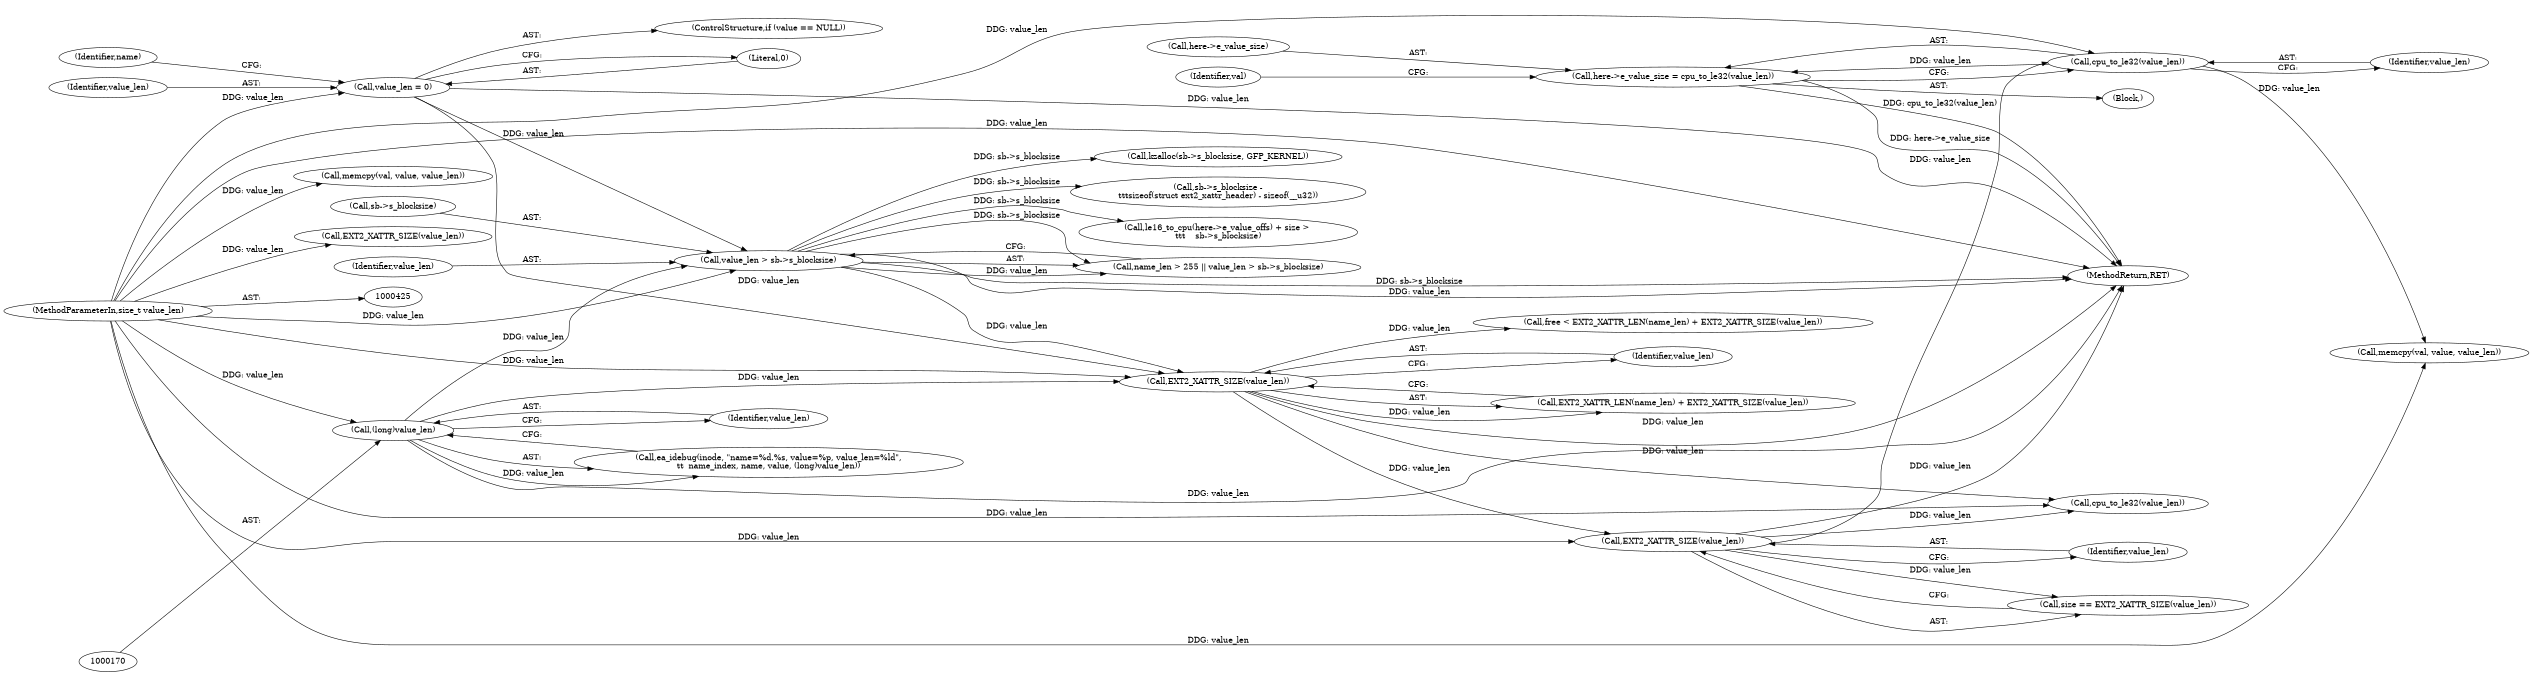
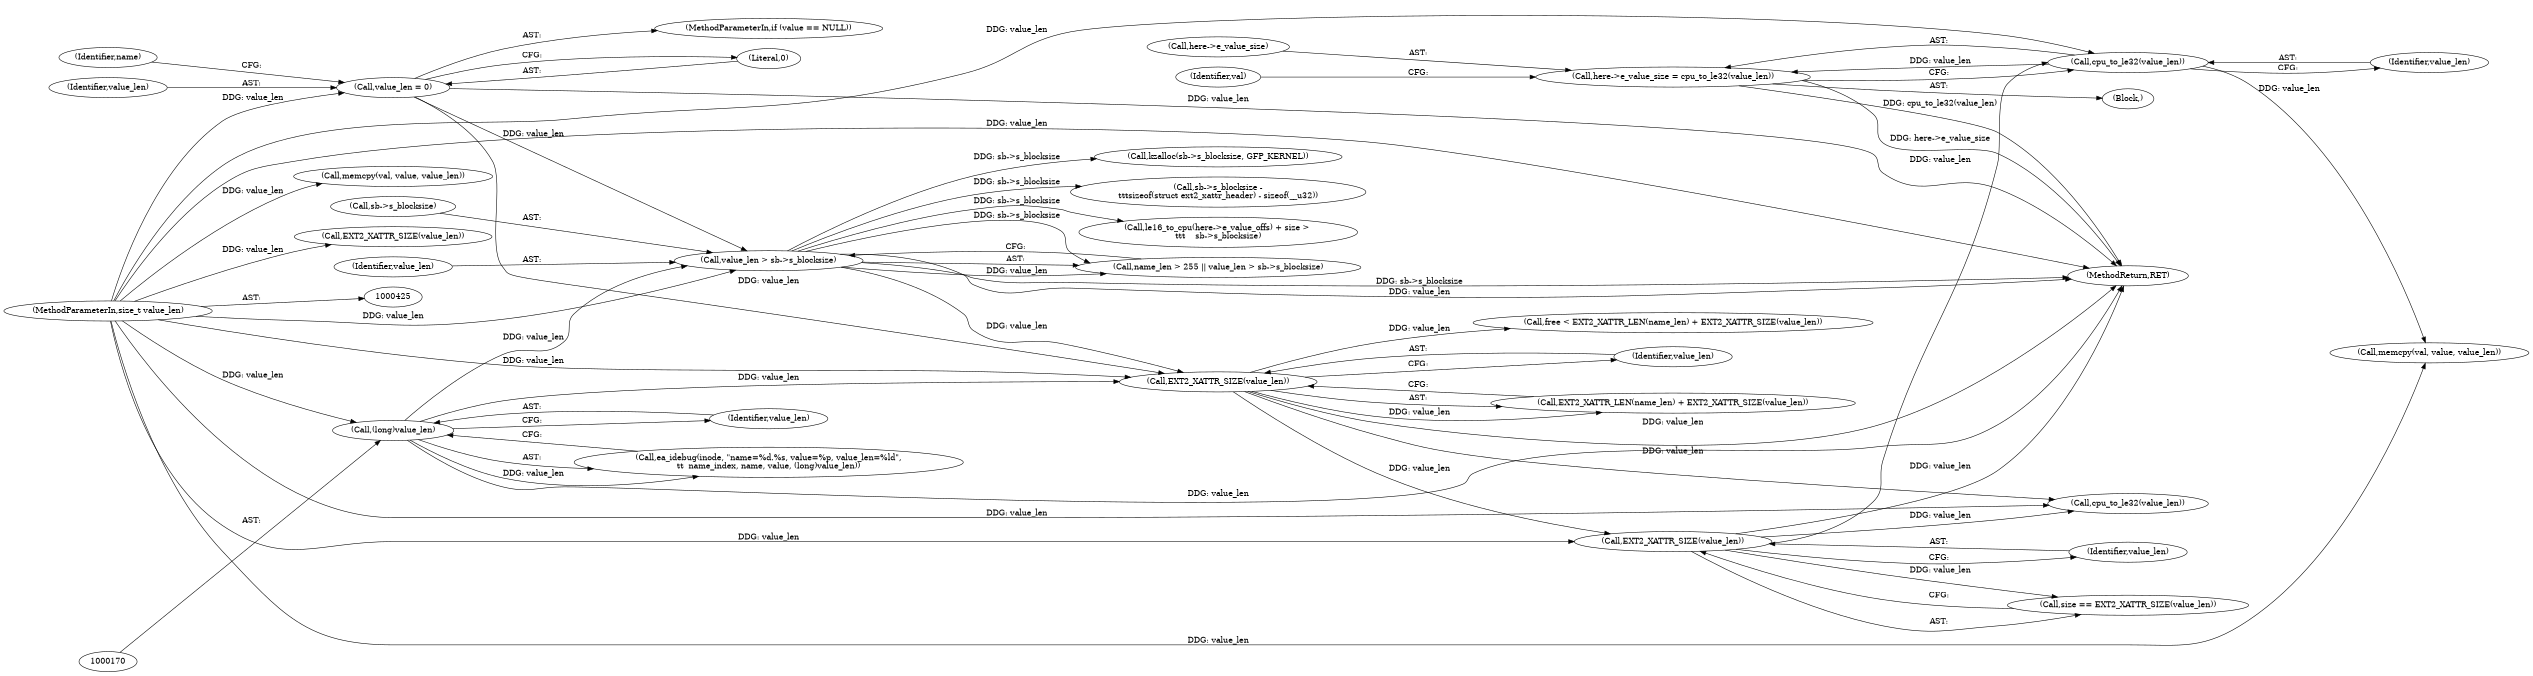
(769, 28) -> (769, 28)
